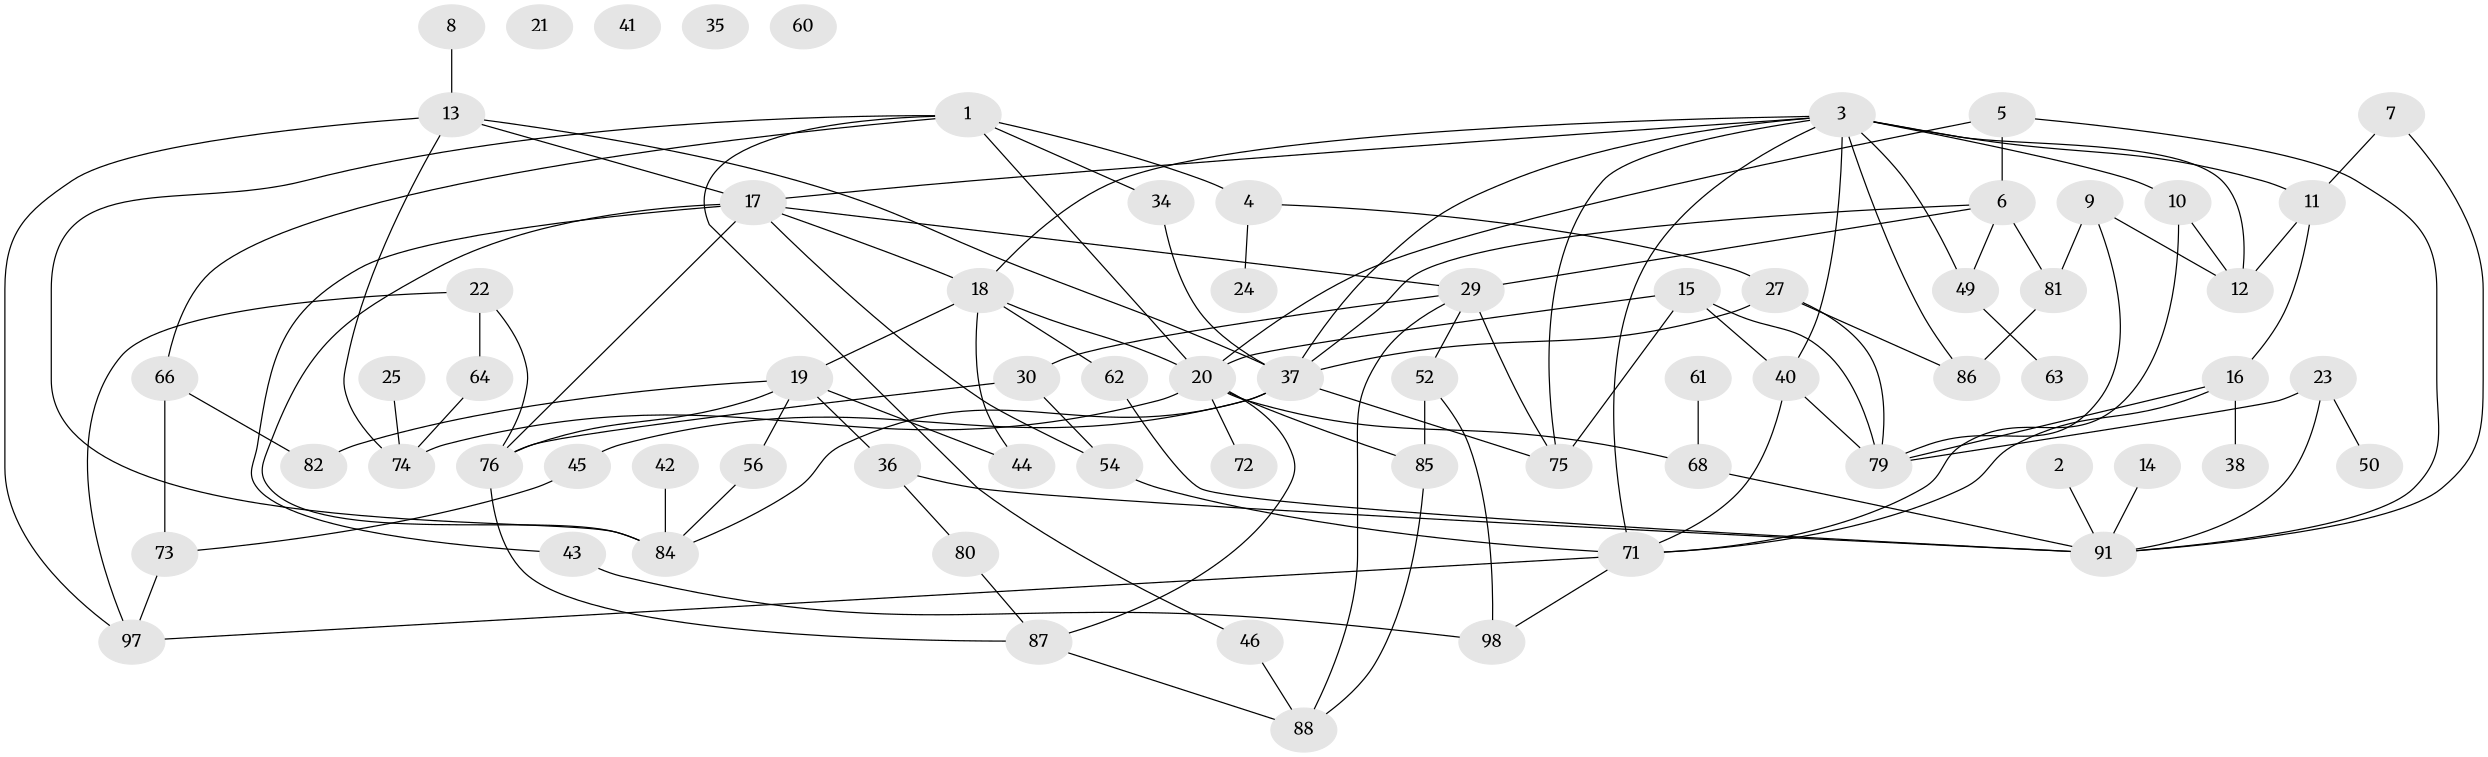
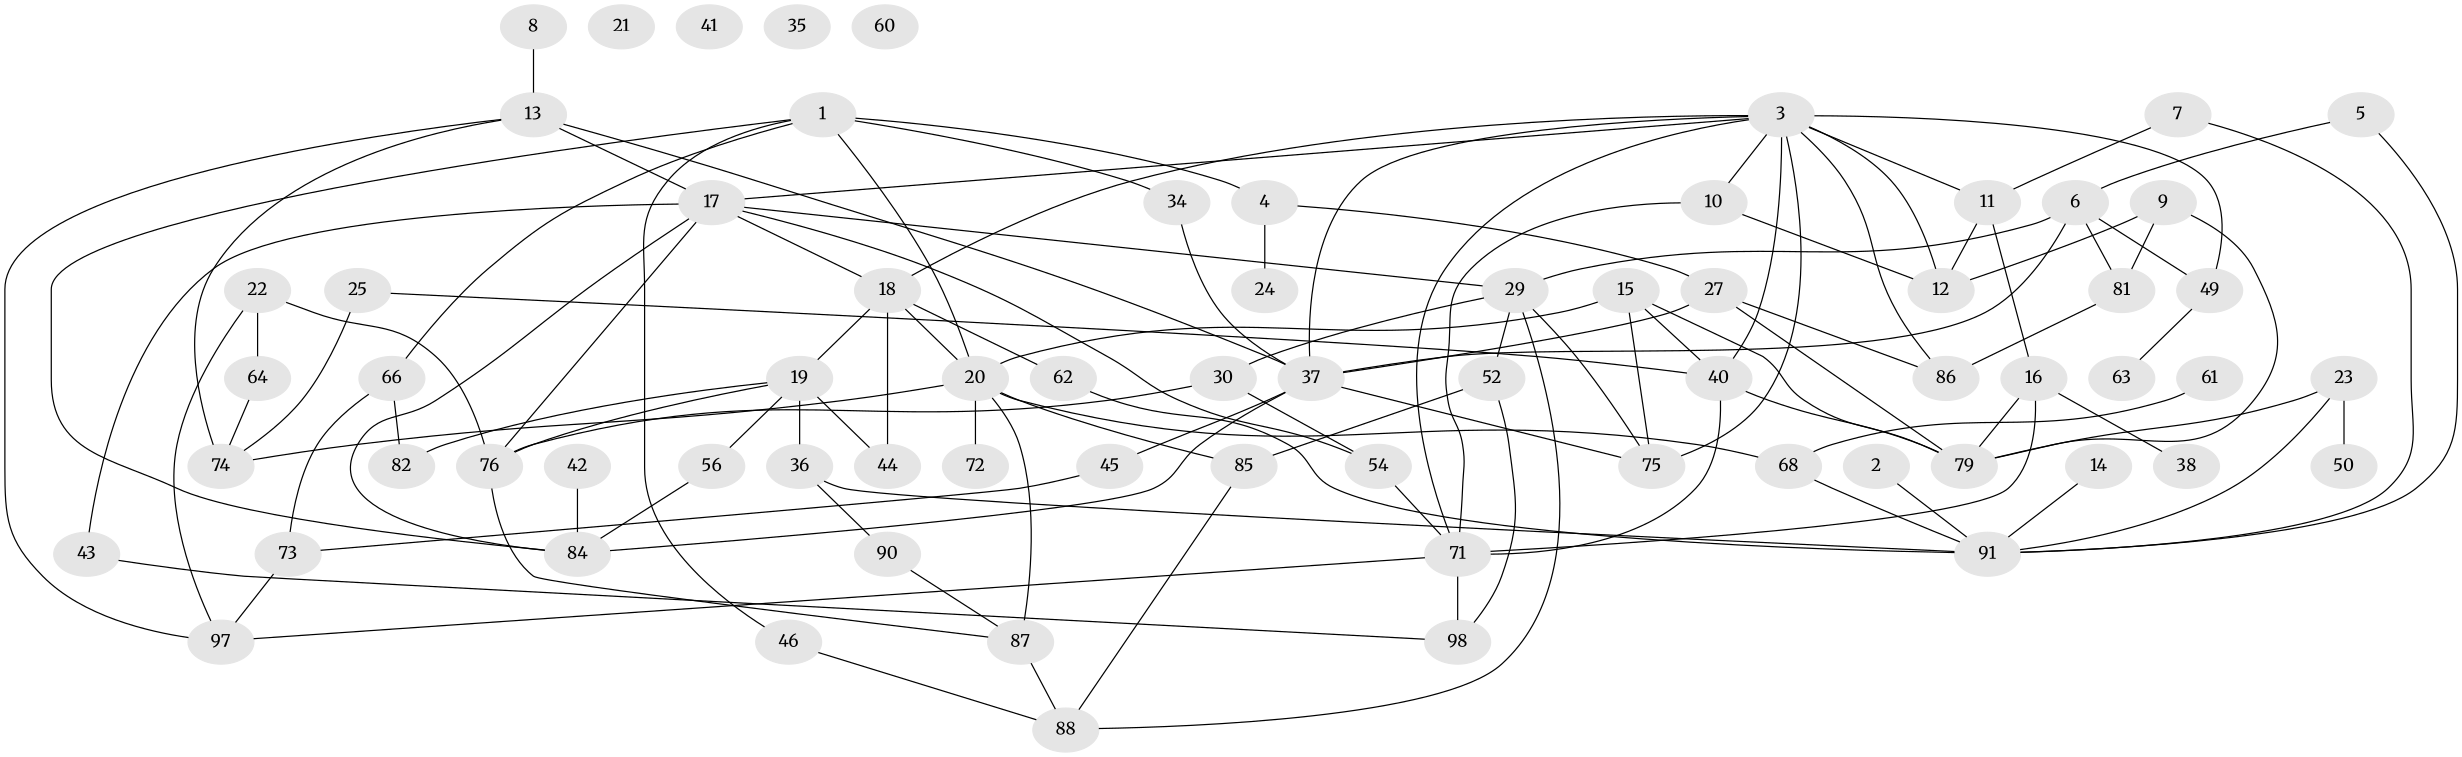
(1603, 201) -> none
none -> (1007, 324)
(966, 554) -> (888, 554)
